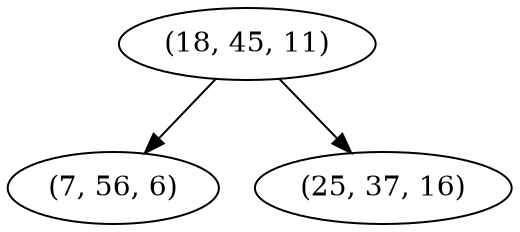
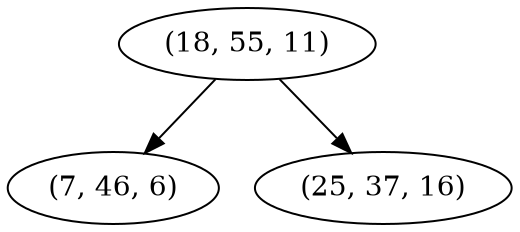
(247, 44) -> (247, 44)
(113, 188) -> (113, 188)
